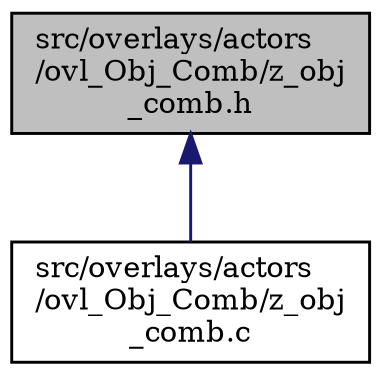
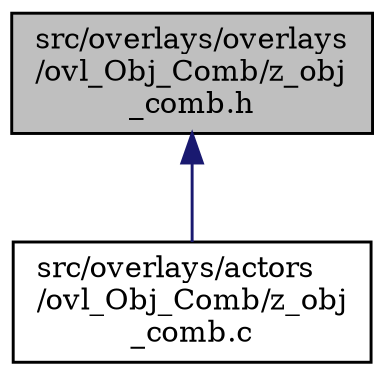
(191, 73) -> (192, 73)
